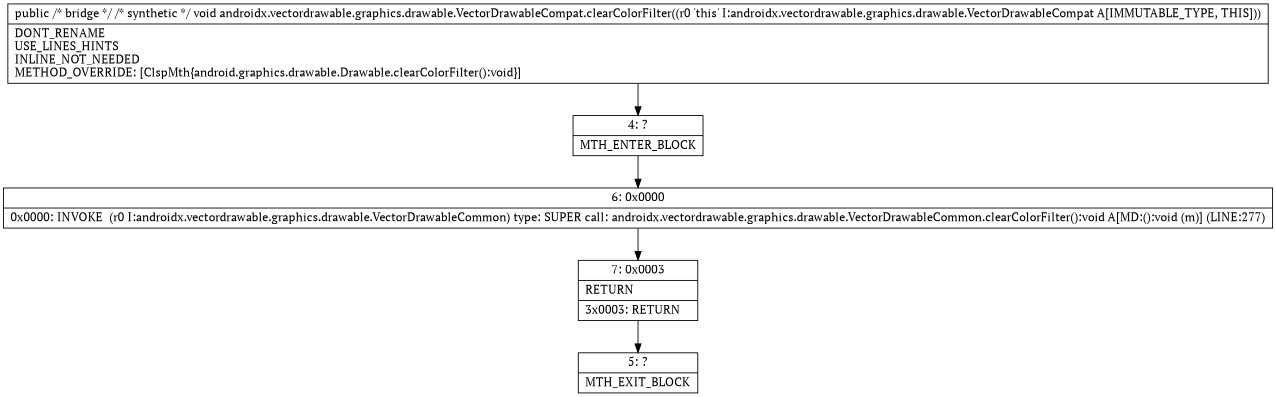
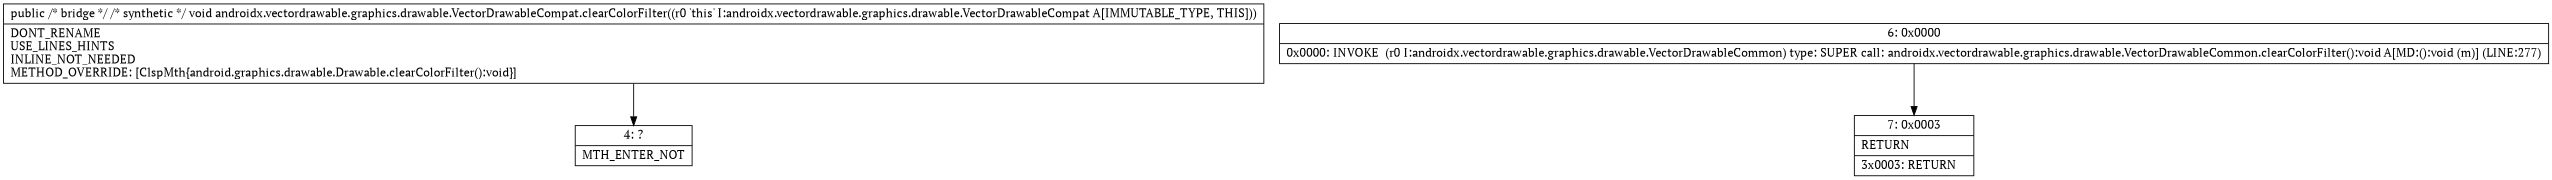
(638, 145) -> (634, 155)
(638, 167) -> none
(638, 373) -> none
